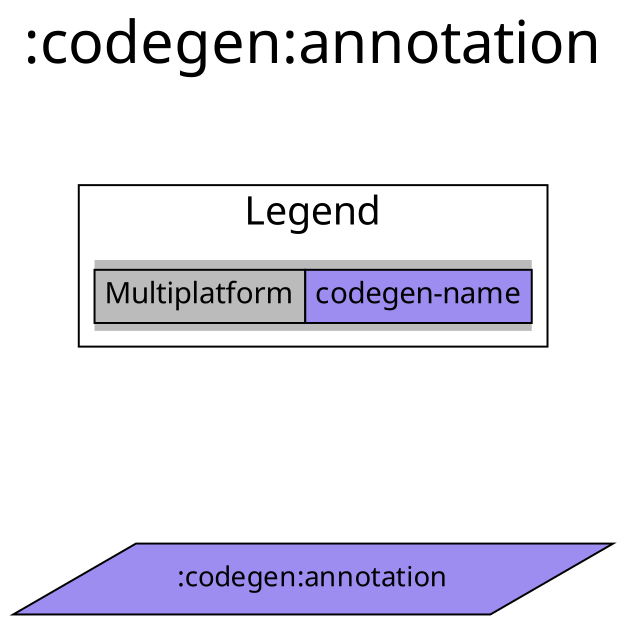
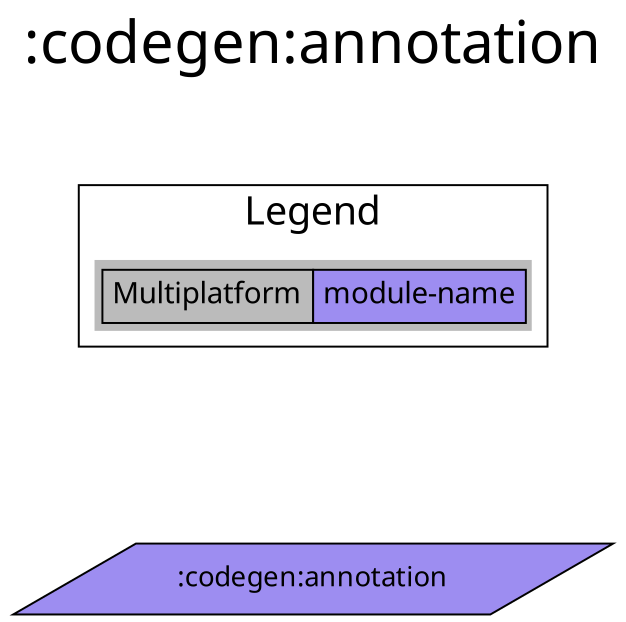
(419, 294) -> (419, 294)
